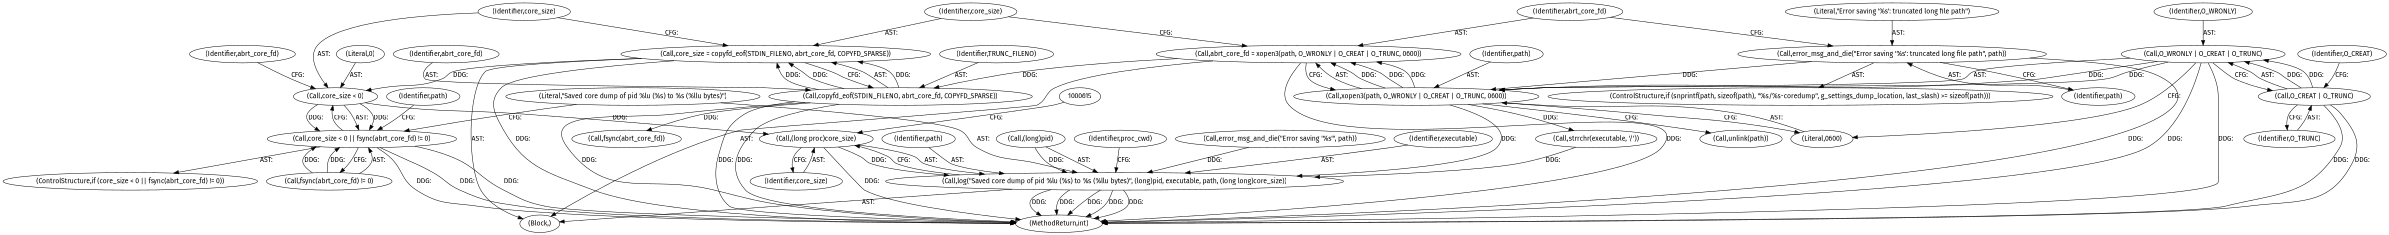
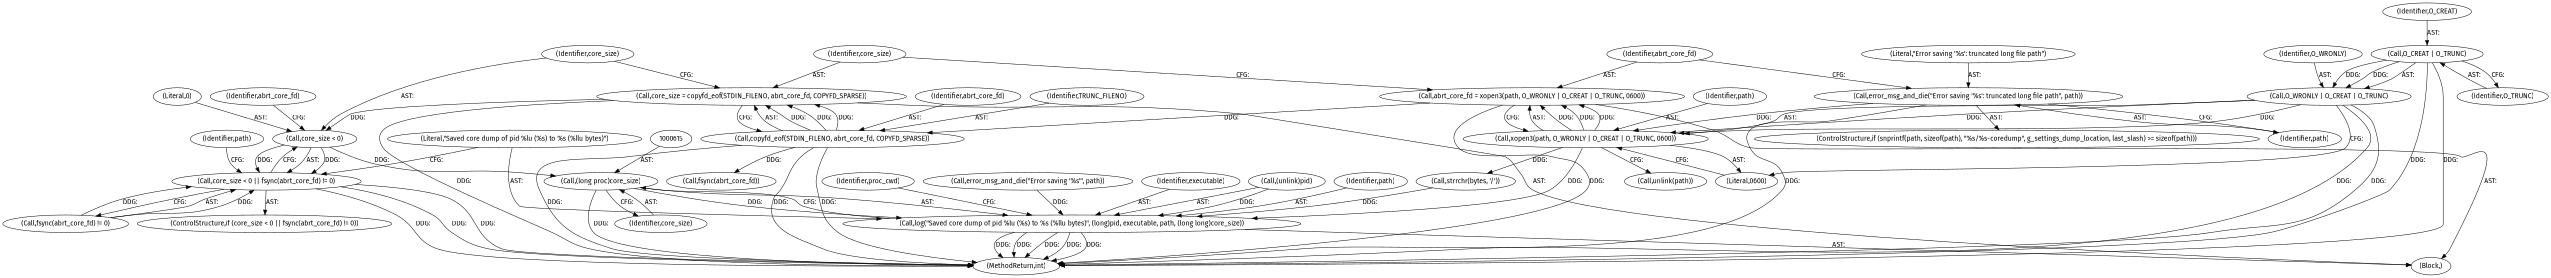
(2343, 75) -> (2434, 33)
(2238, 80) -> none
(997, 118) -> (648, 160)
(1732, 118) -> (1740, 160)
(1778, 118) -> (1683, 160)
(1031, 139) -> (1287, 181)
(1596, 139) -> (1466, 181)
